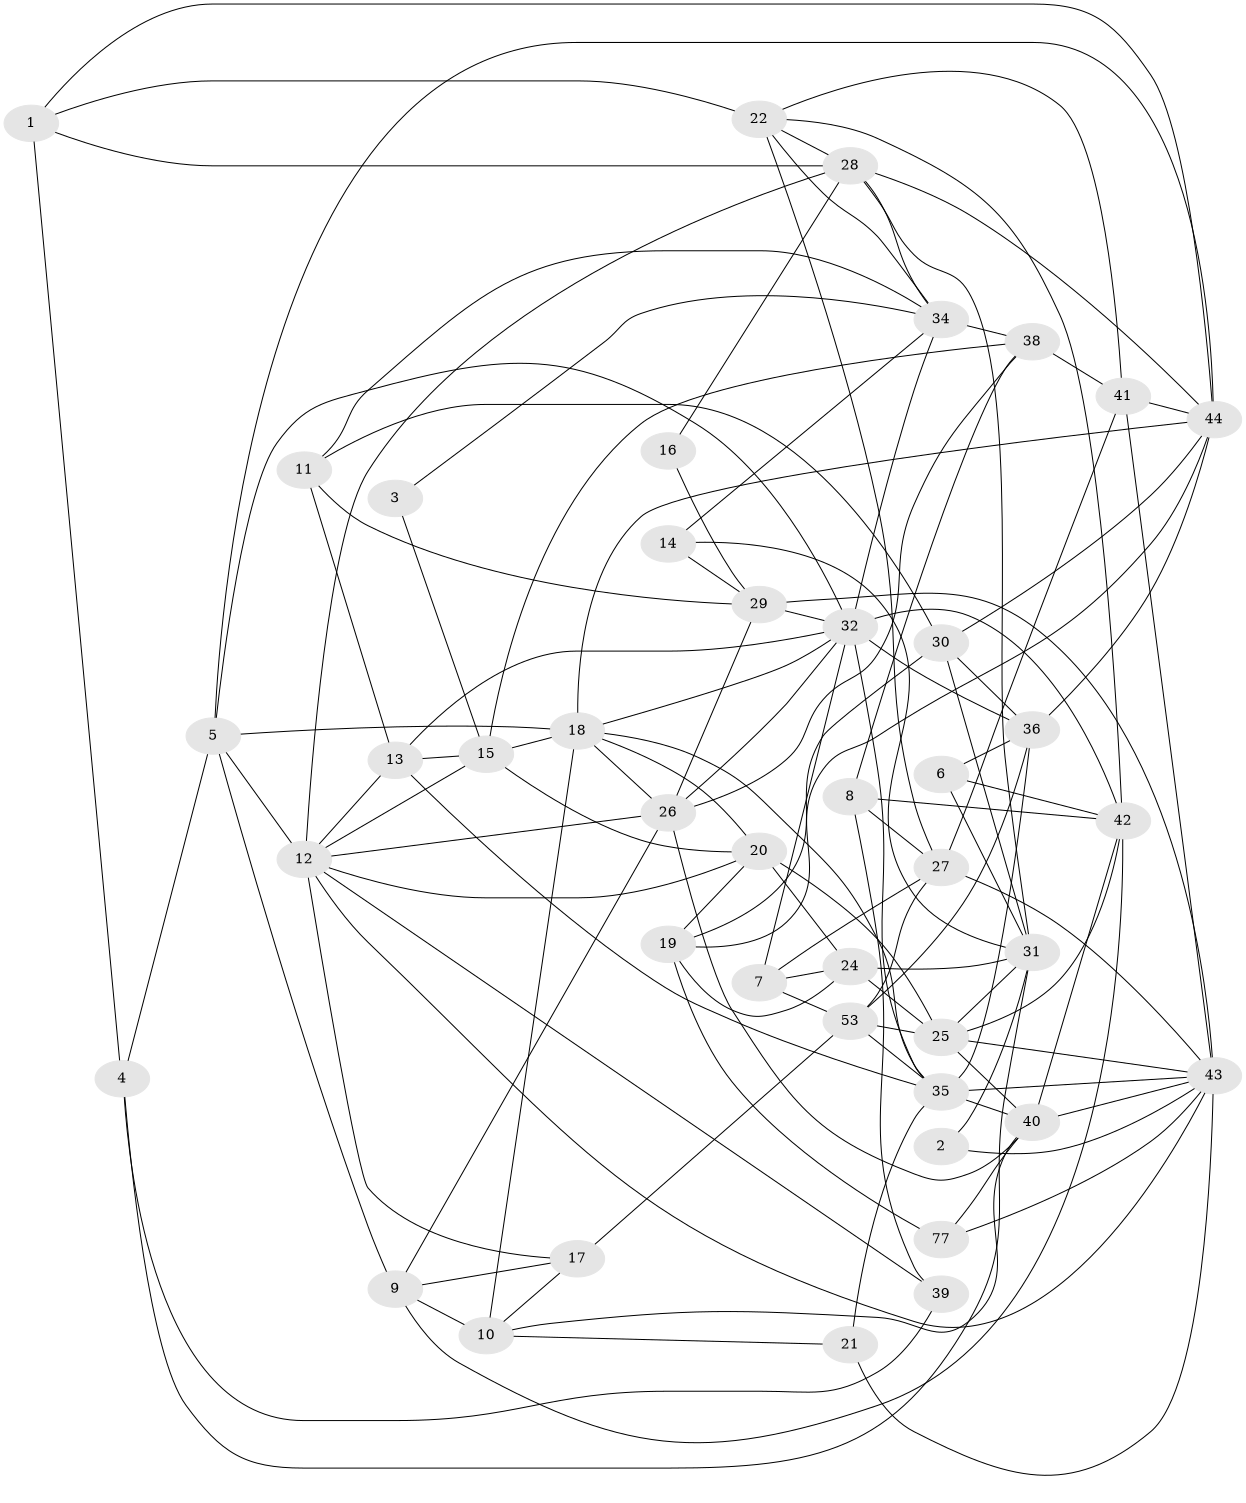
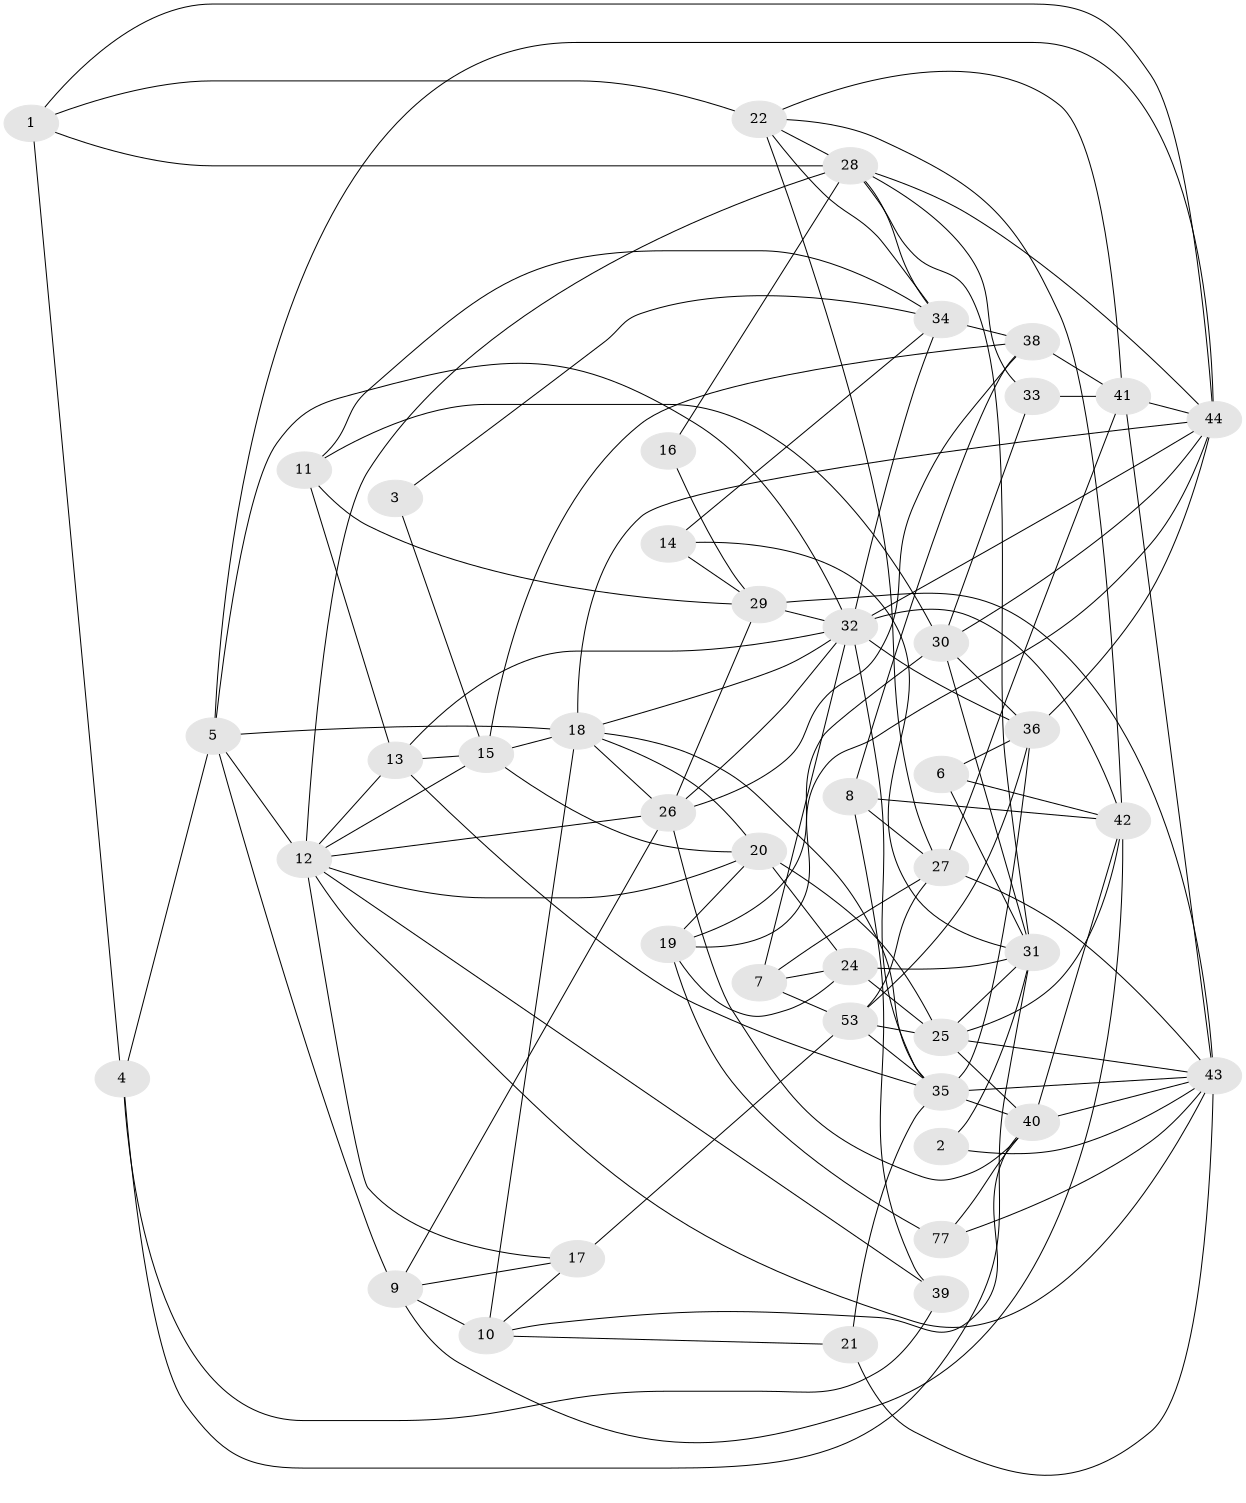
none -> (1032, 396)
none -> (1033, 524)
